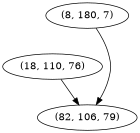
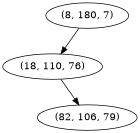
(110, 63) -> (72, 38)
